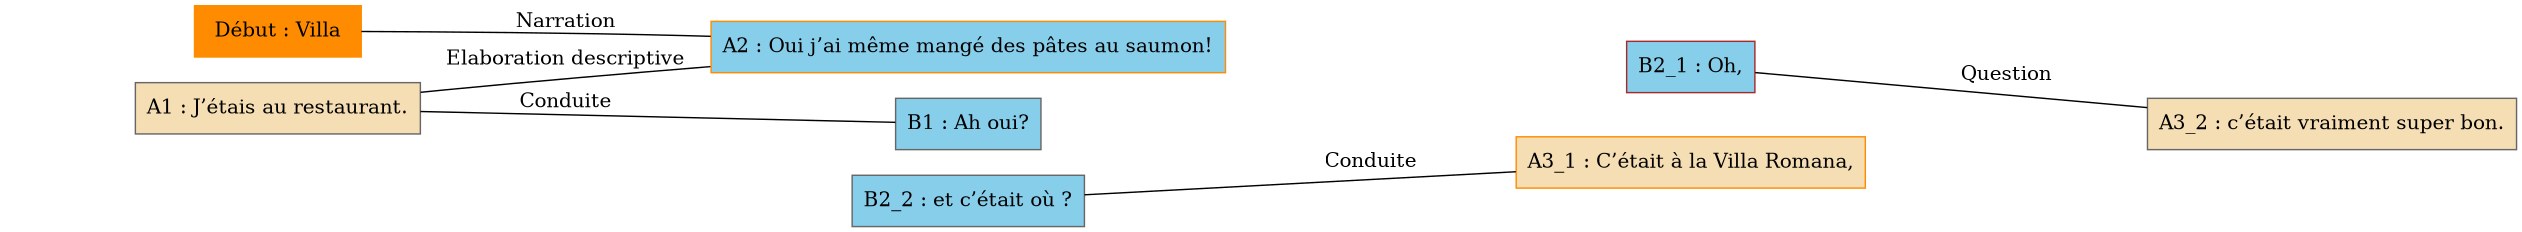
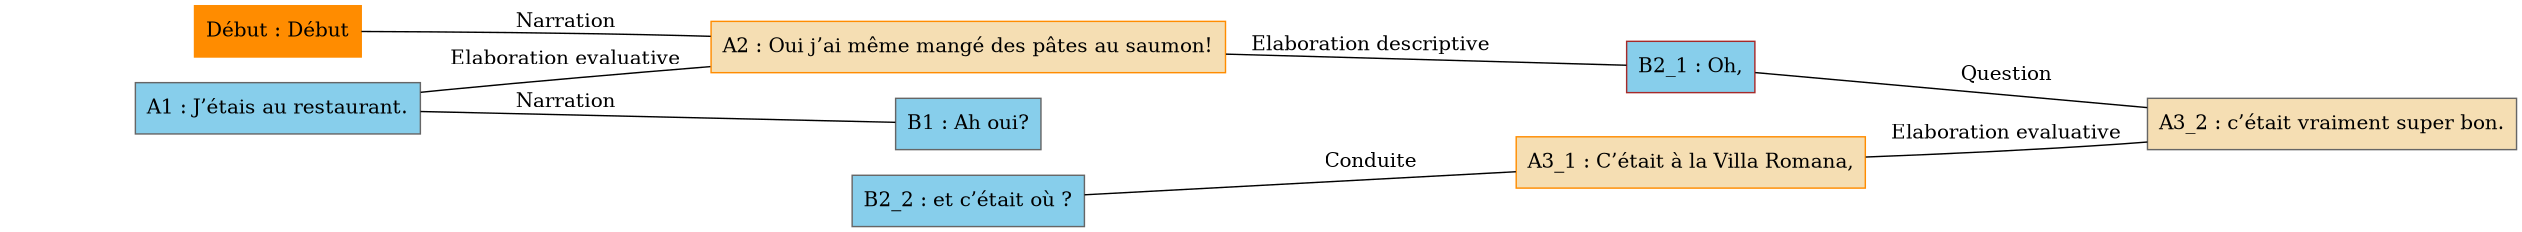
(278, 31) -> (278, 31)
(968, 47) -> (968, 47)
(566, 59) -> (566, 59)
none -> (1426, 60)
(566, 102) -> (566, 102)
(278, 108) -> (278, 108)
none -> (2007, 151)
